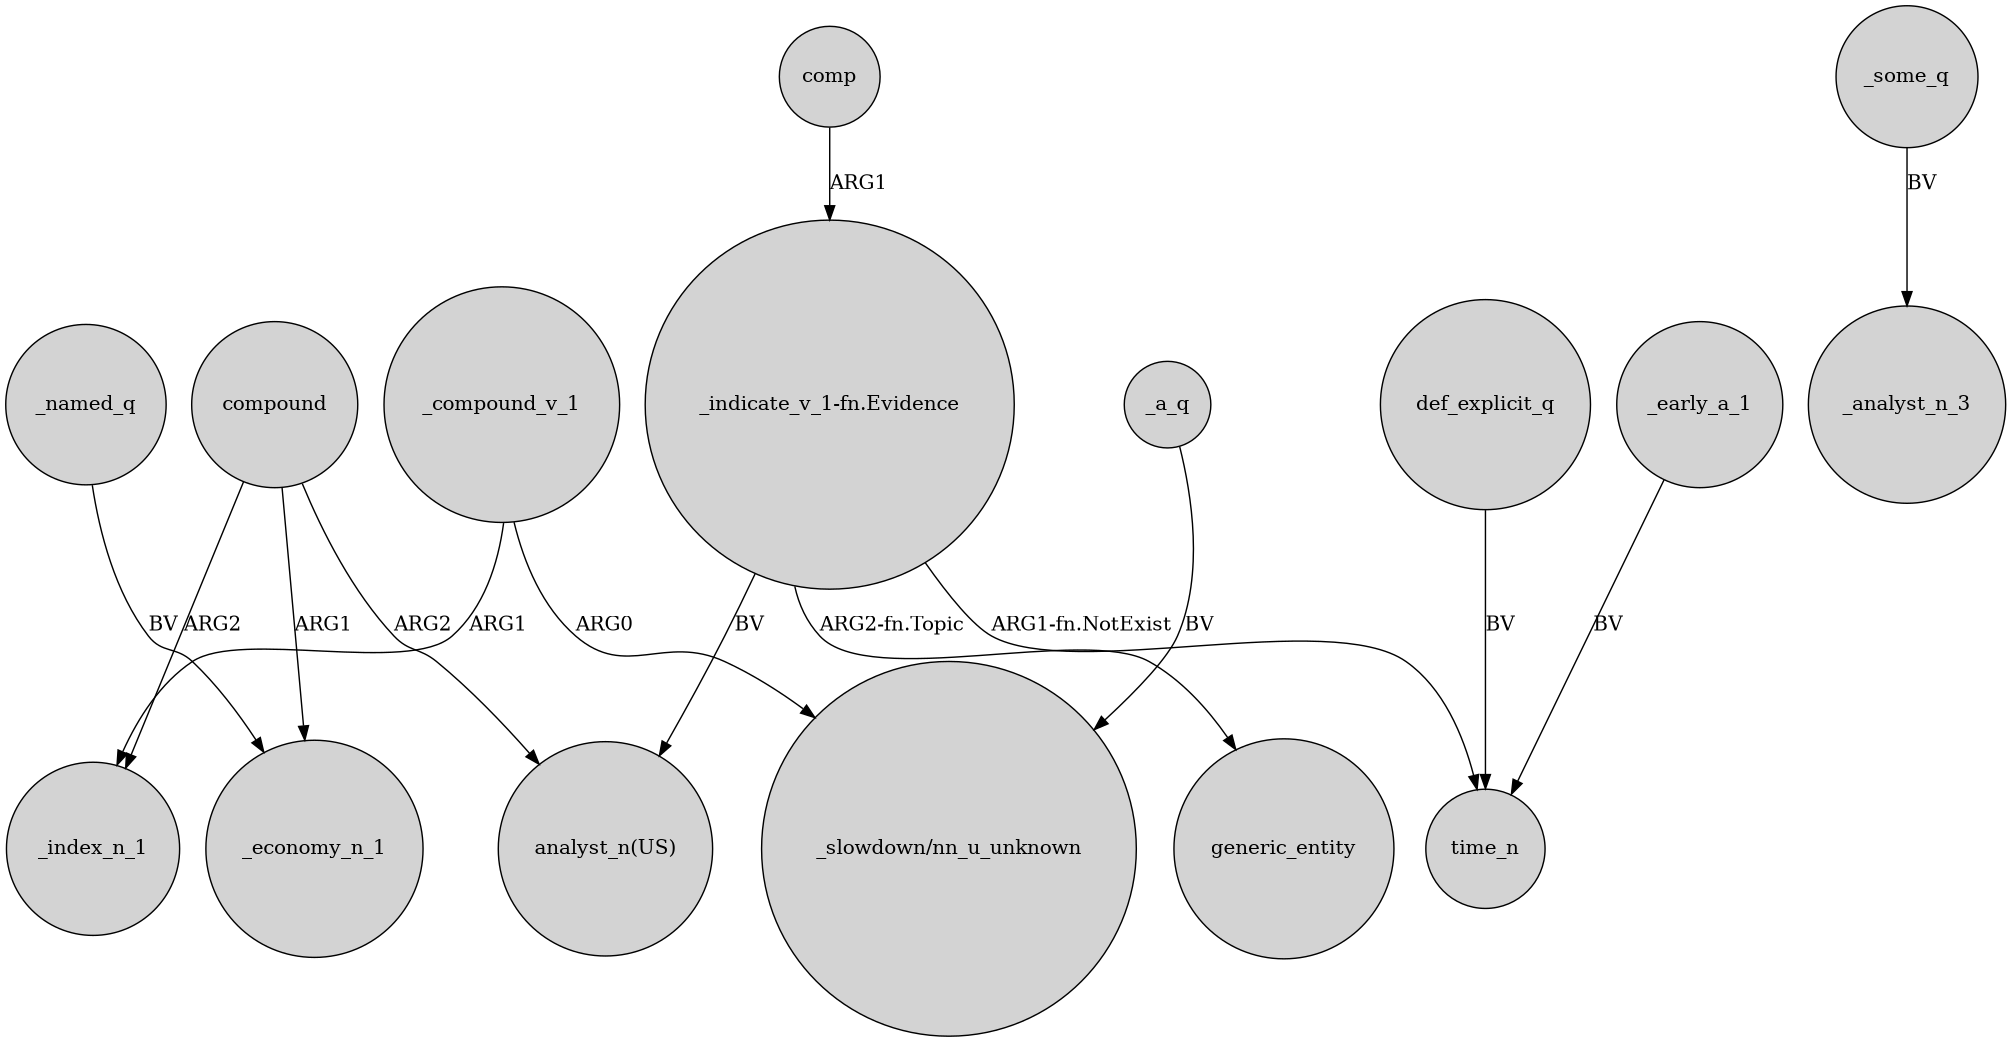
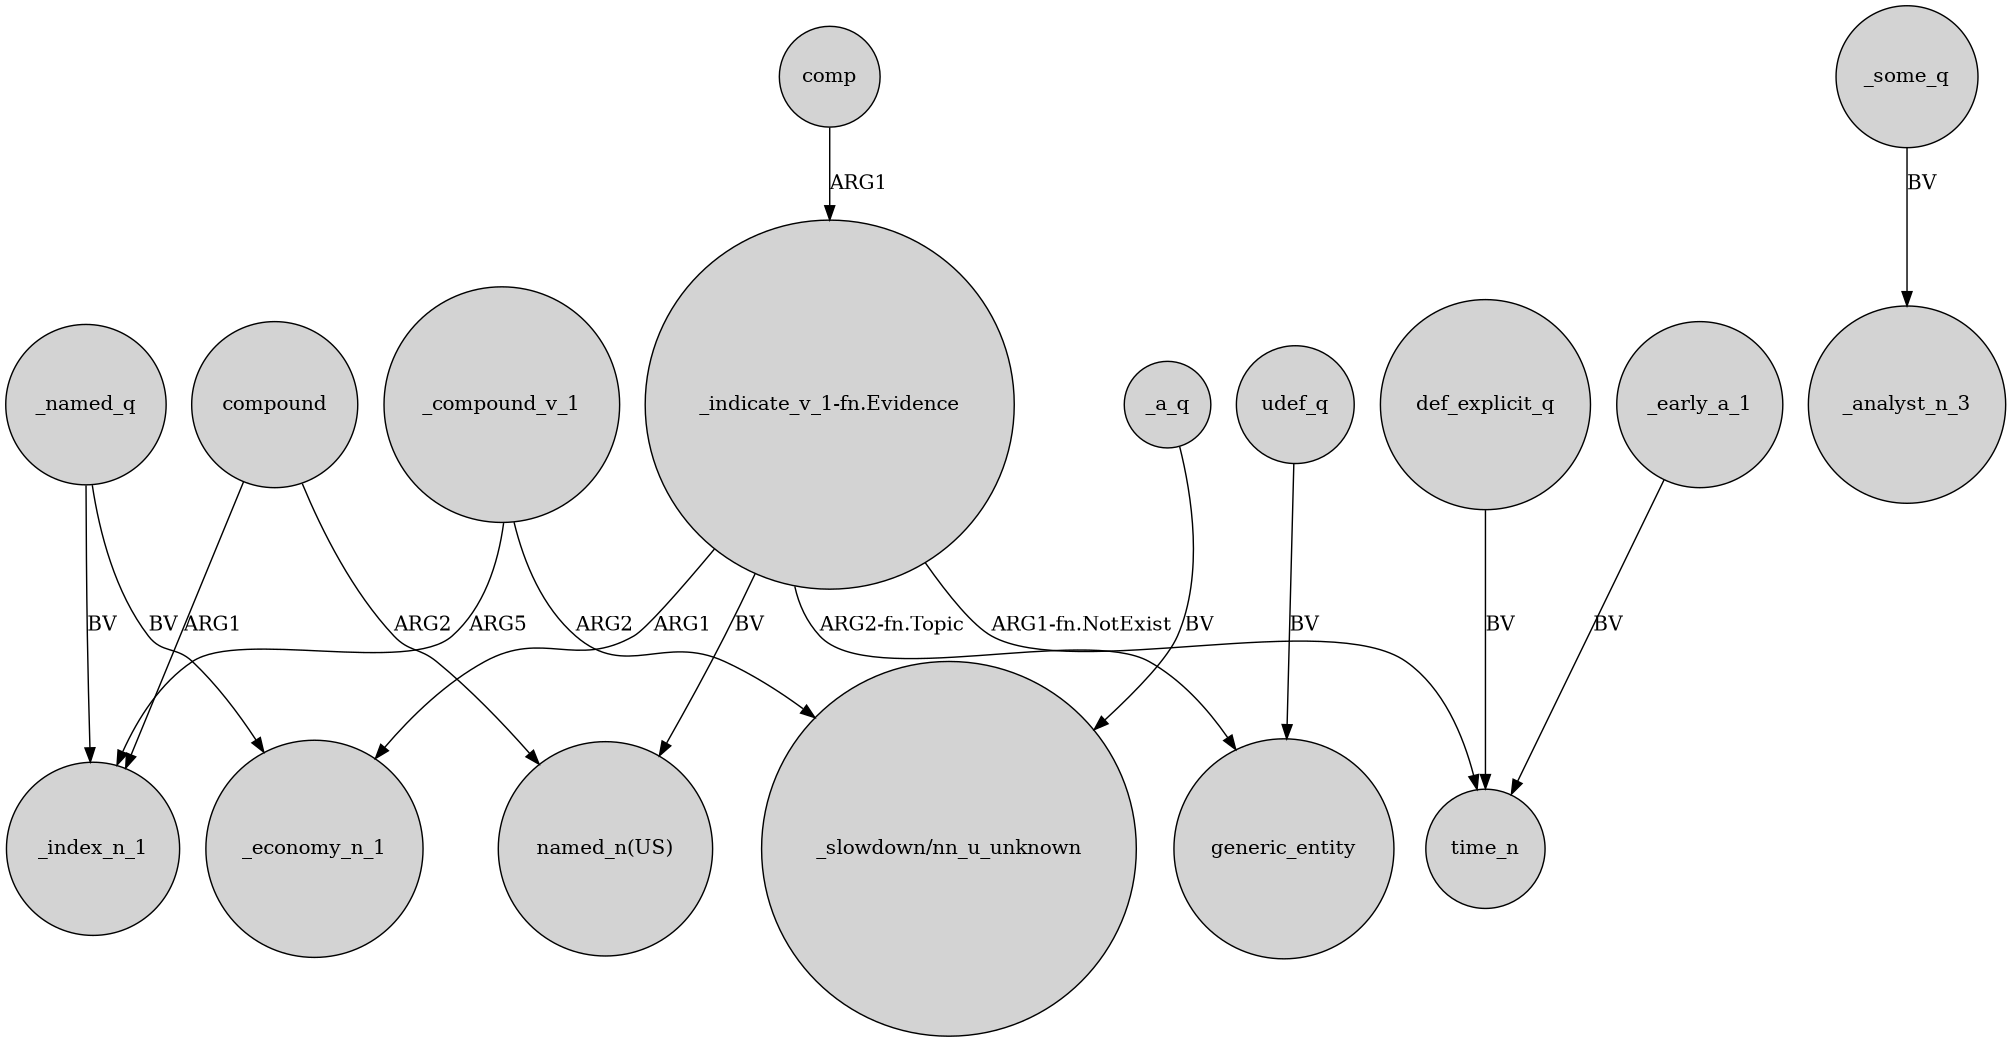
none -> (1295, 405)
(293, 607) -> (552, 649)
none -> (87, 617)
(213, 625) -> (213, 625)
(498, 625) -> (498, 625)
(605, 625) -> (605, 625)
(605, 849) -> (605, 849)
